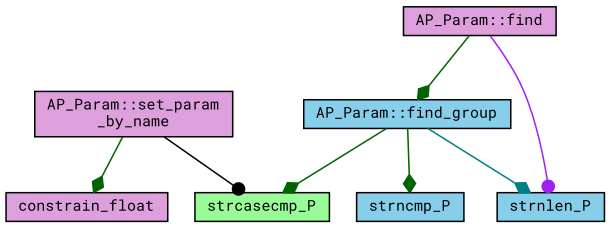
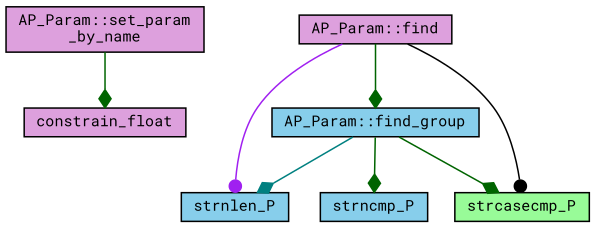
(199, 161) -> (484, 96)
